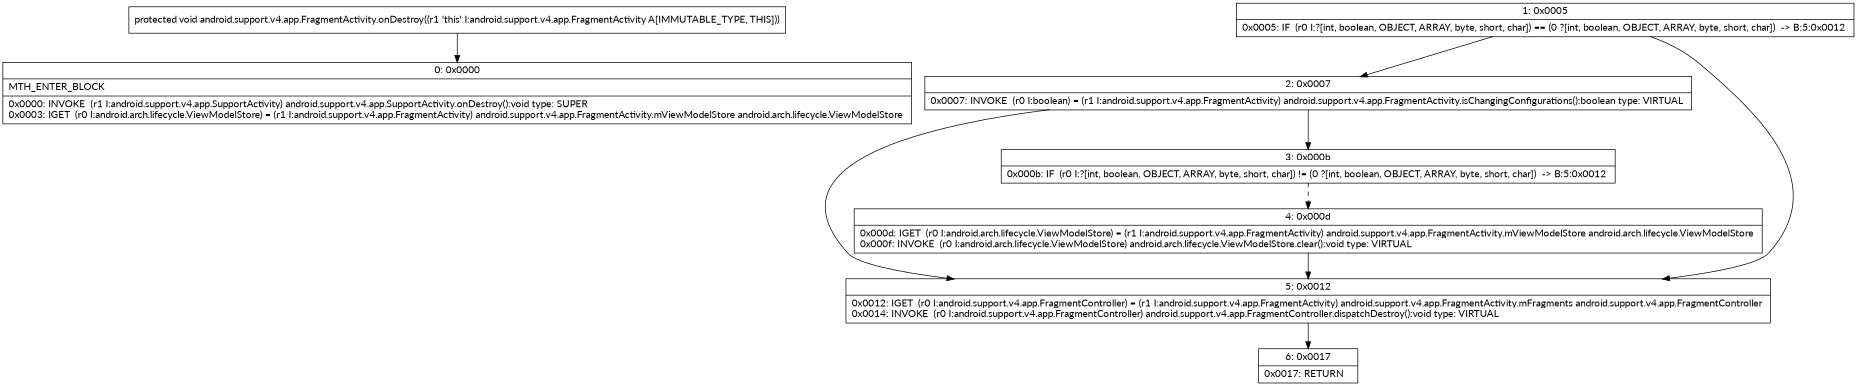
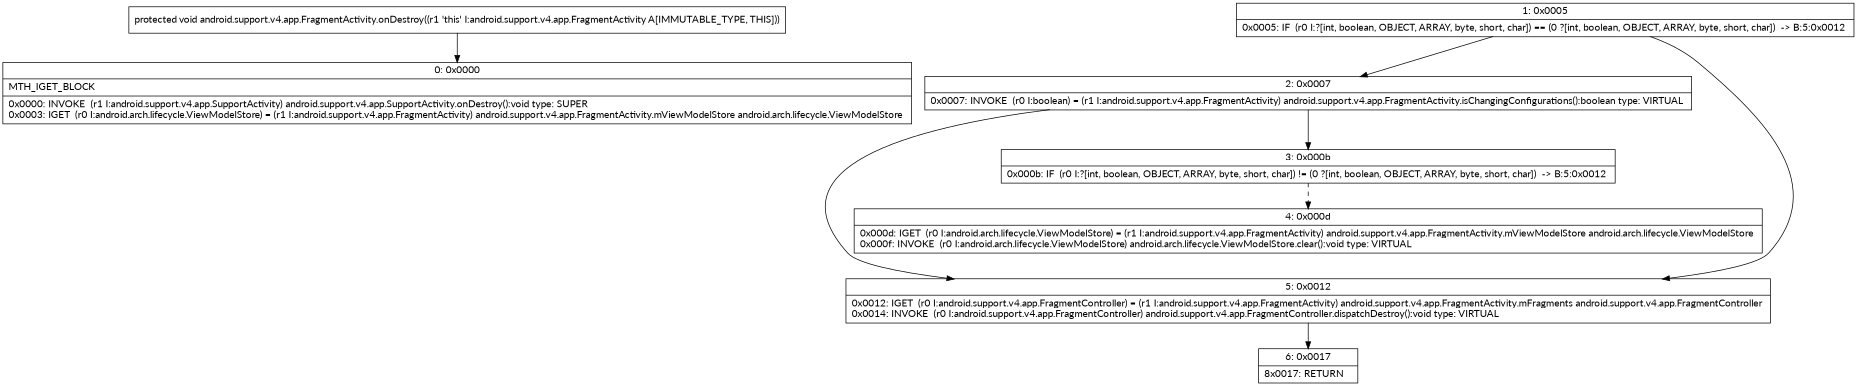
(57, 87) -> (52, 87)
(1308, 262) -> none
(1308, 374) -> (1308, 374)
